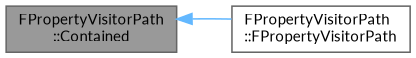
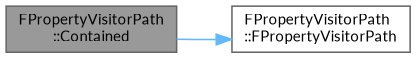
(212, 19) -> (196, 40)
